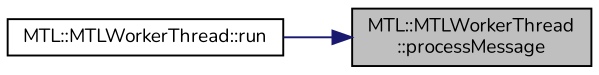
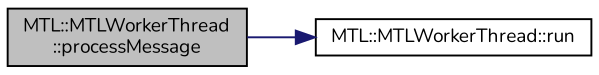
(308, 37) -> (271, 37)
